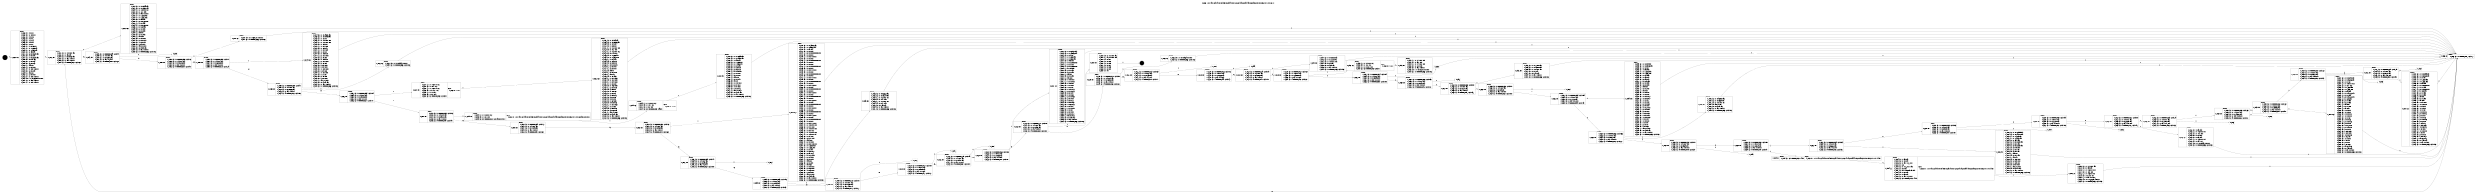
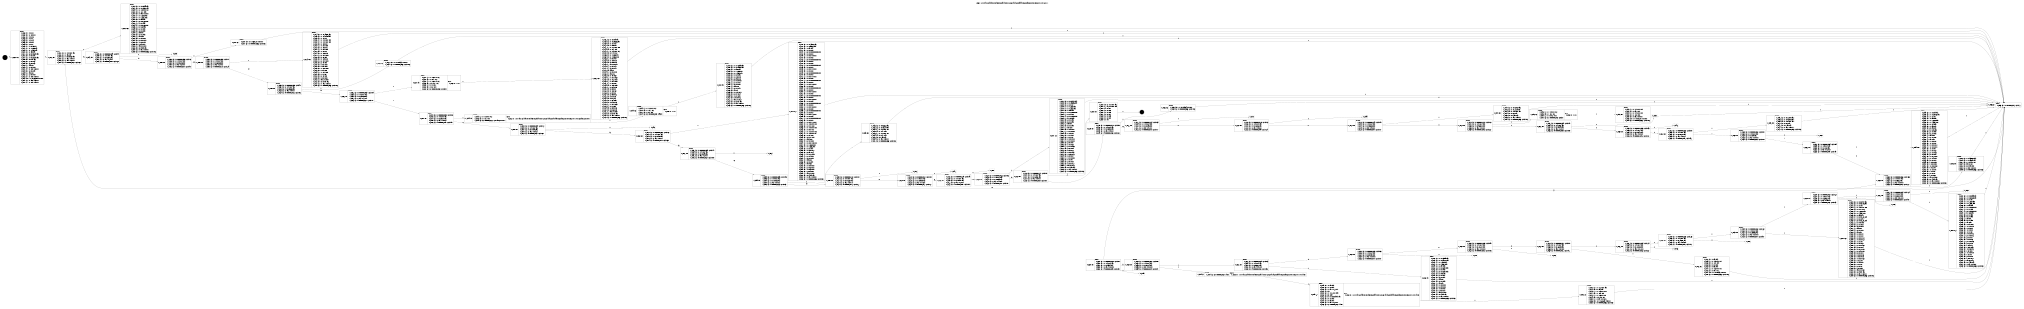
none -> (653, 127)
(1642, 142) -> (1466, 191)
